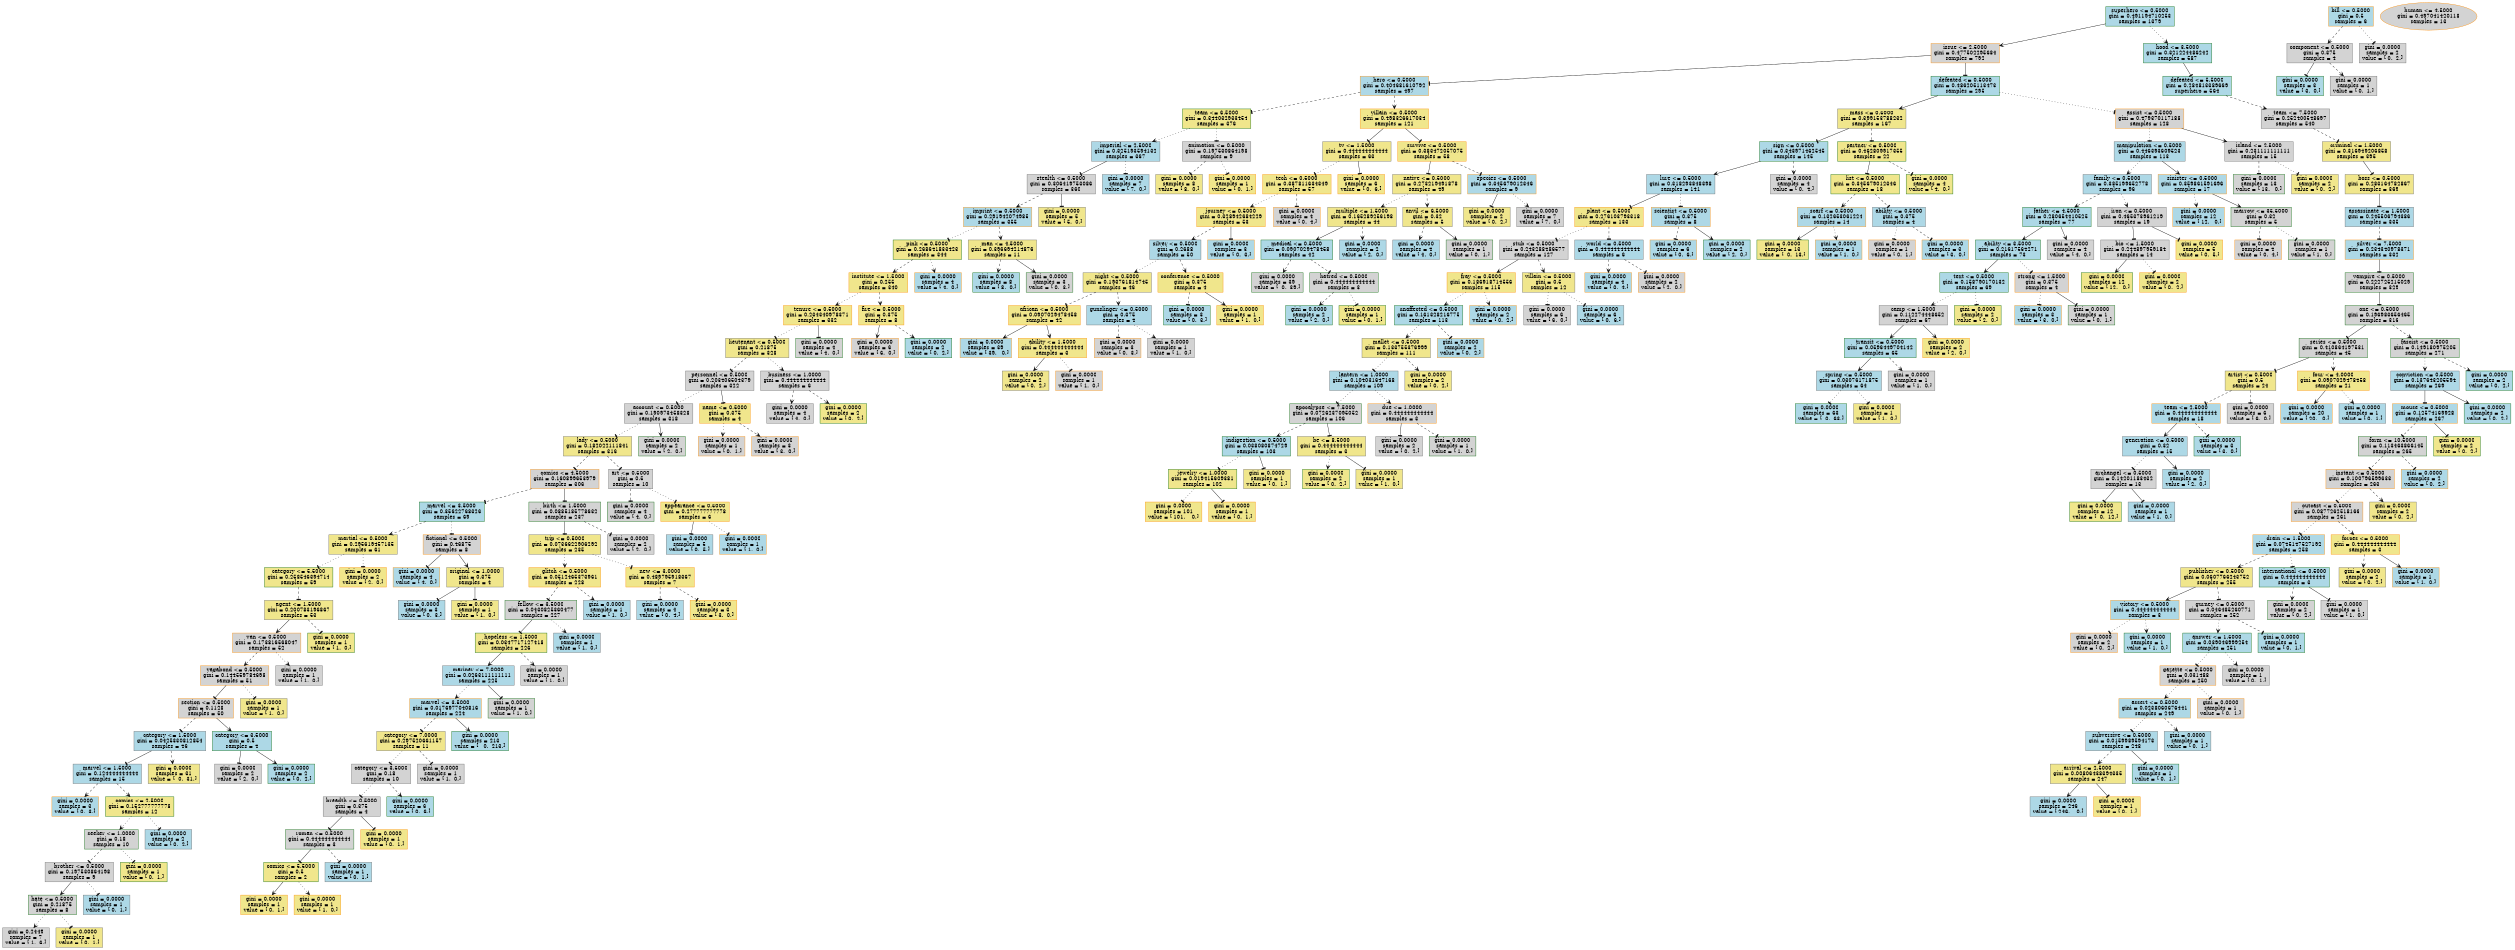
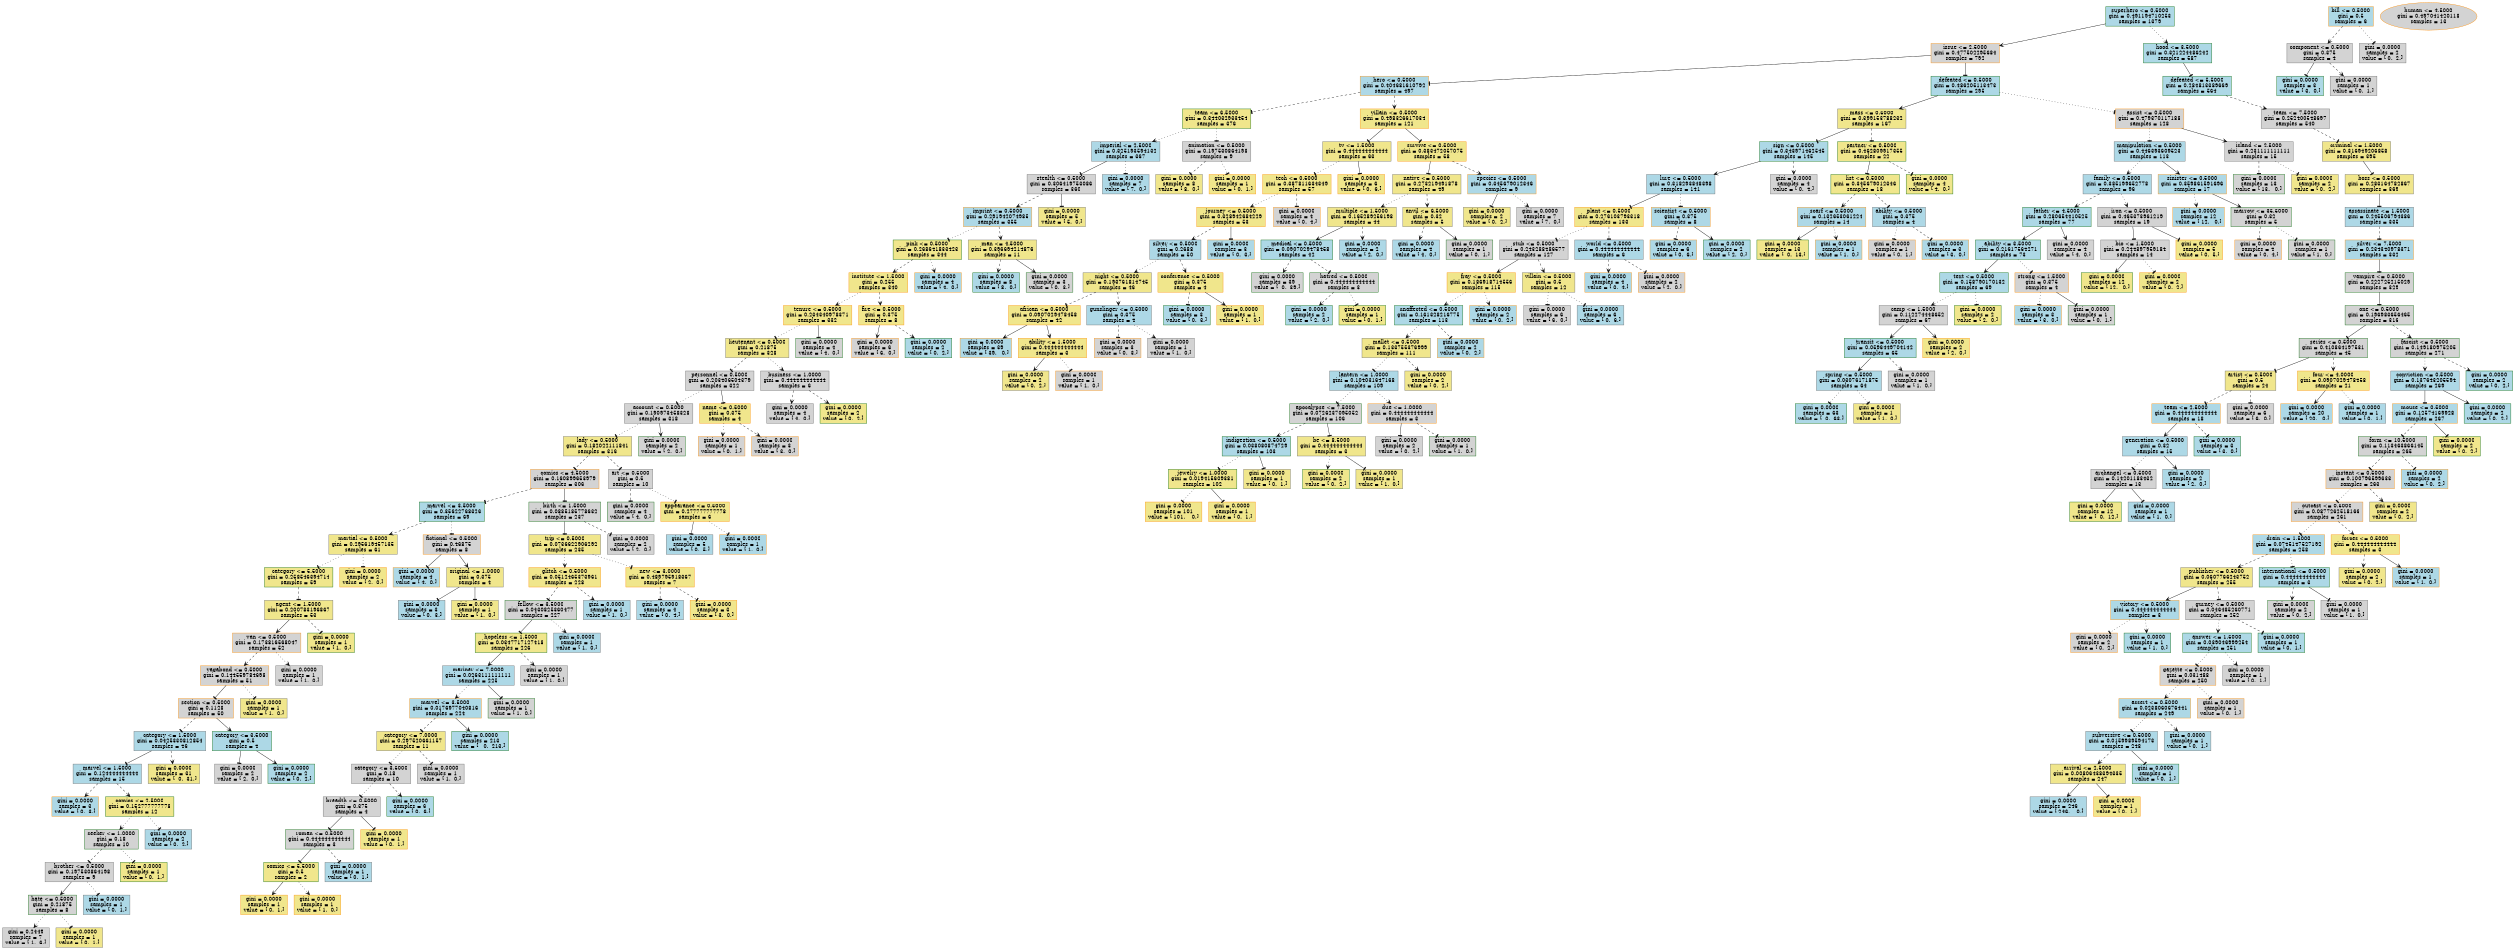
(2197, 86) -> (2197, 86)
(1466, 167) -> (1465, 167)
